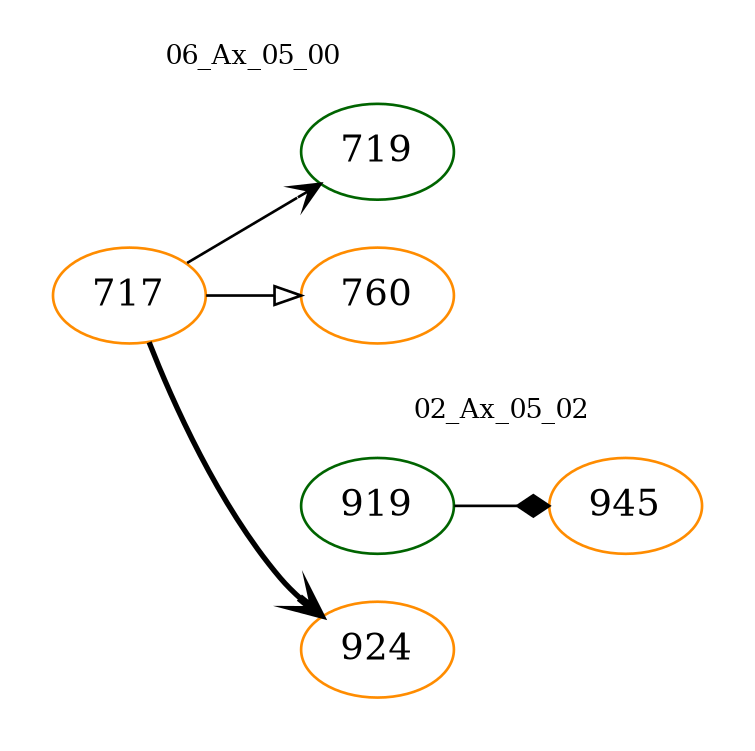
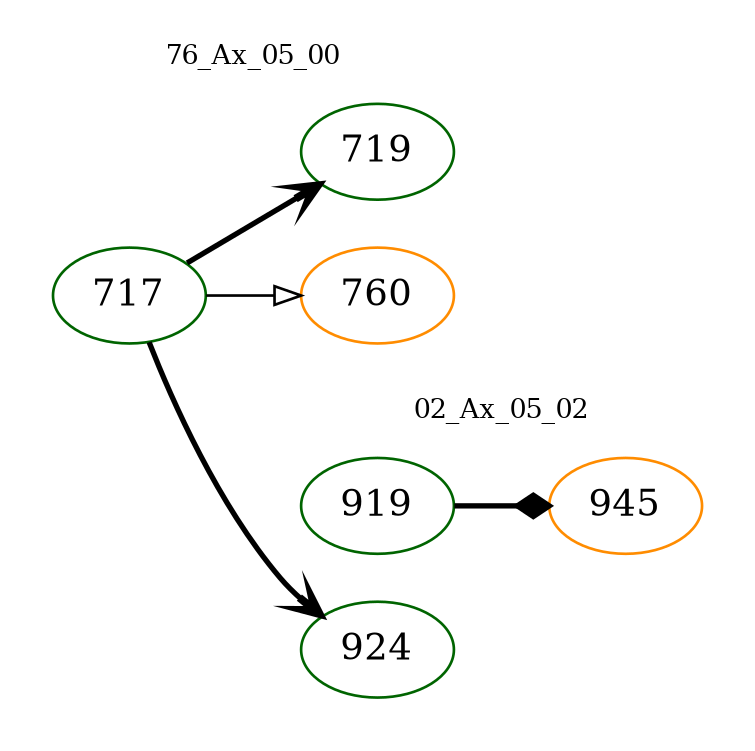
(253, 57) -> (253, 57)
(242, 230) -> (242, 230)
(129, 296) -> (129, 296)
(486, 506) -> (486, 506)
(378, 650) -> (378, 650)
